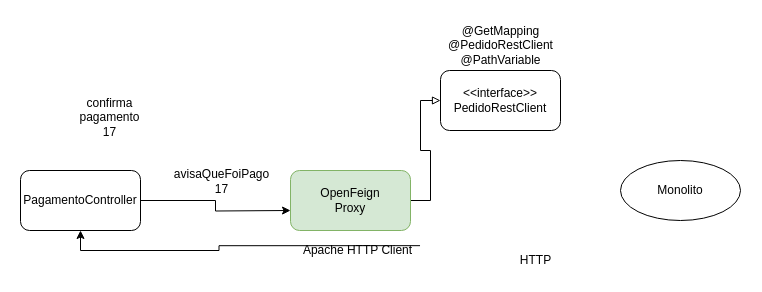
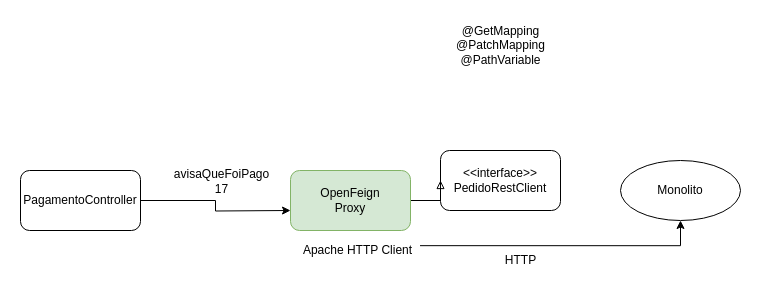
(501, 46) -> (501, 46)
(501, 101) -> (501, 181)
(110, 118) -> none
(215, 251) -> (559, 246)
(536, 261) -> (521, 261)
